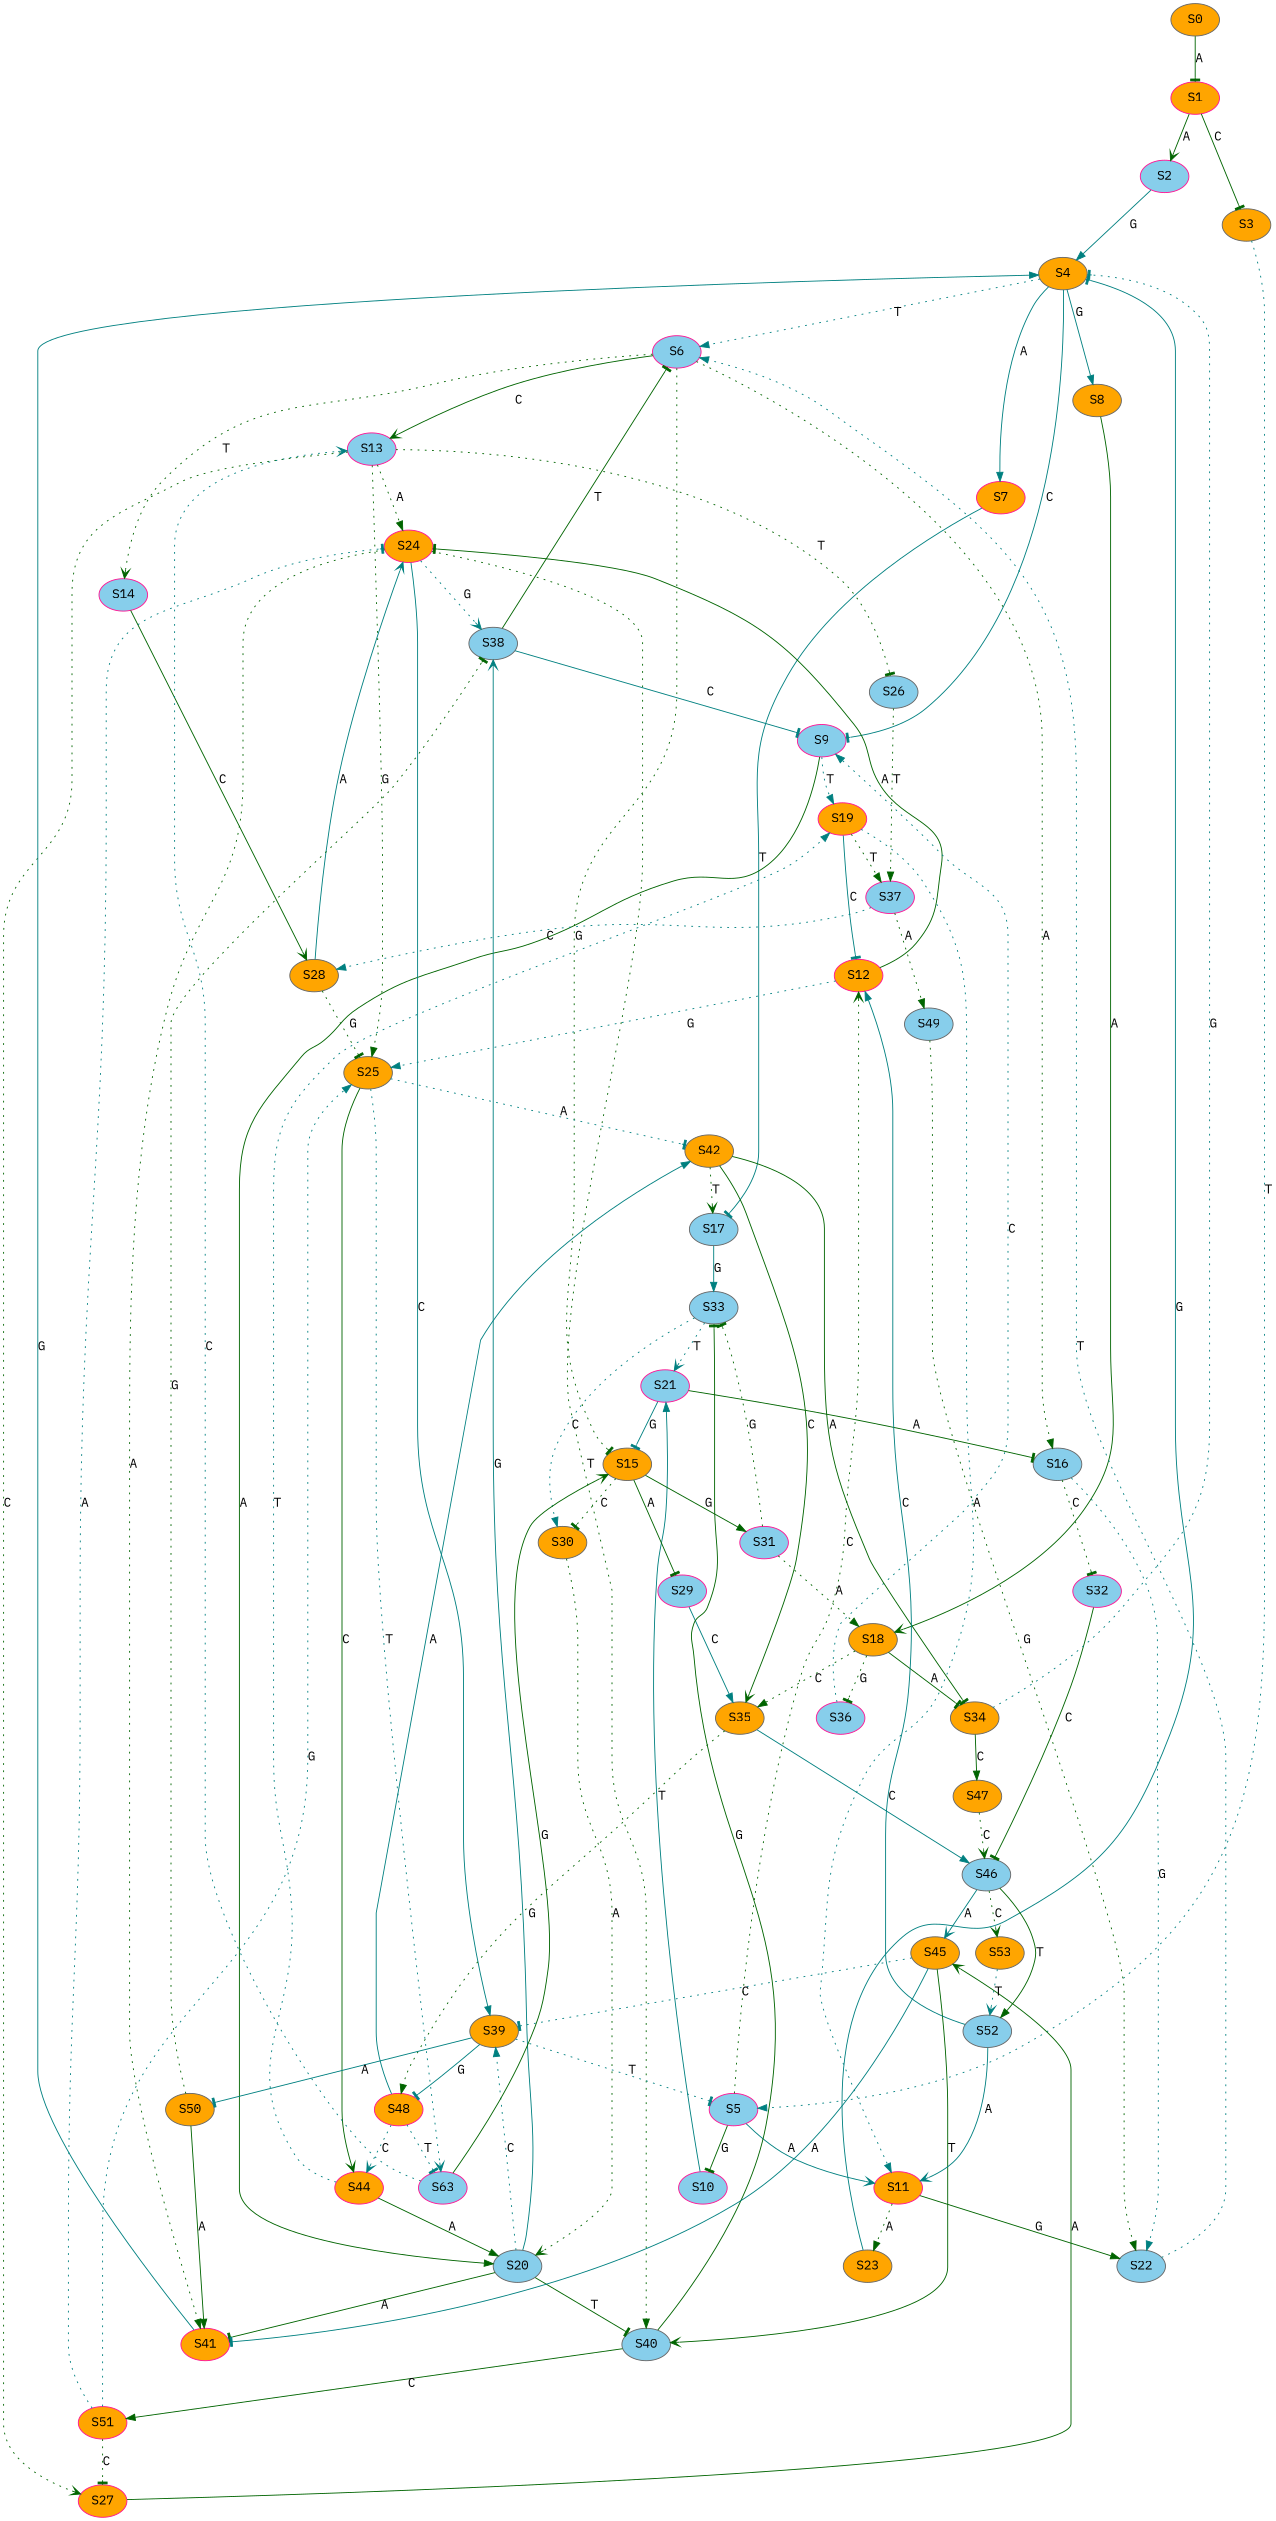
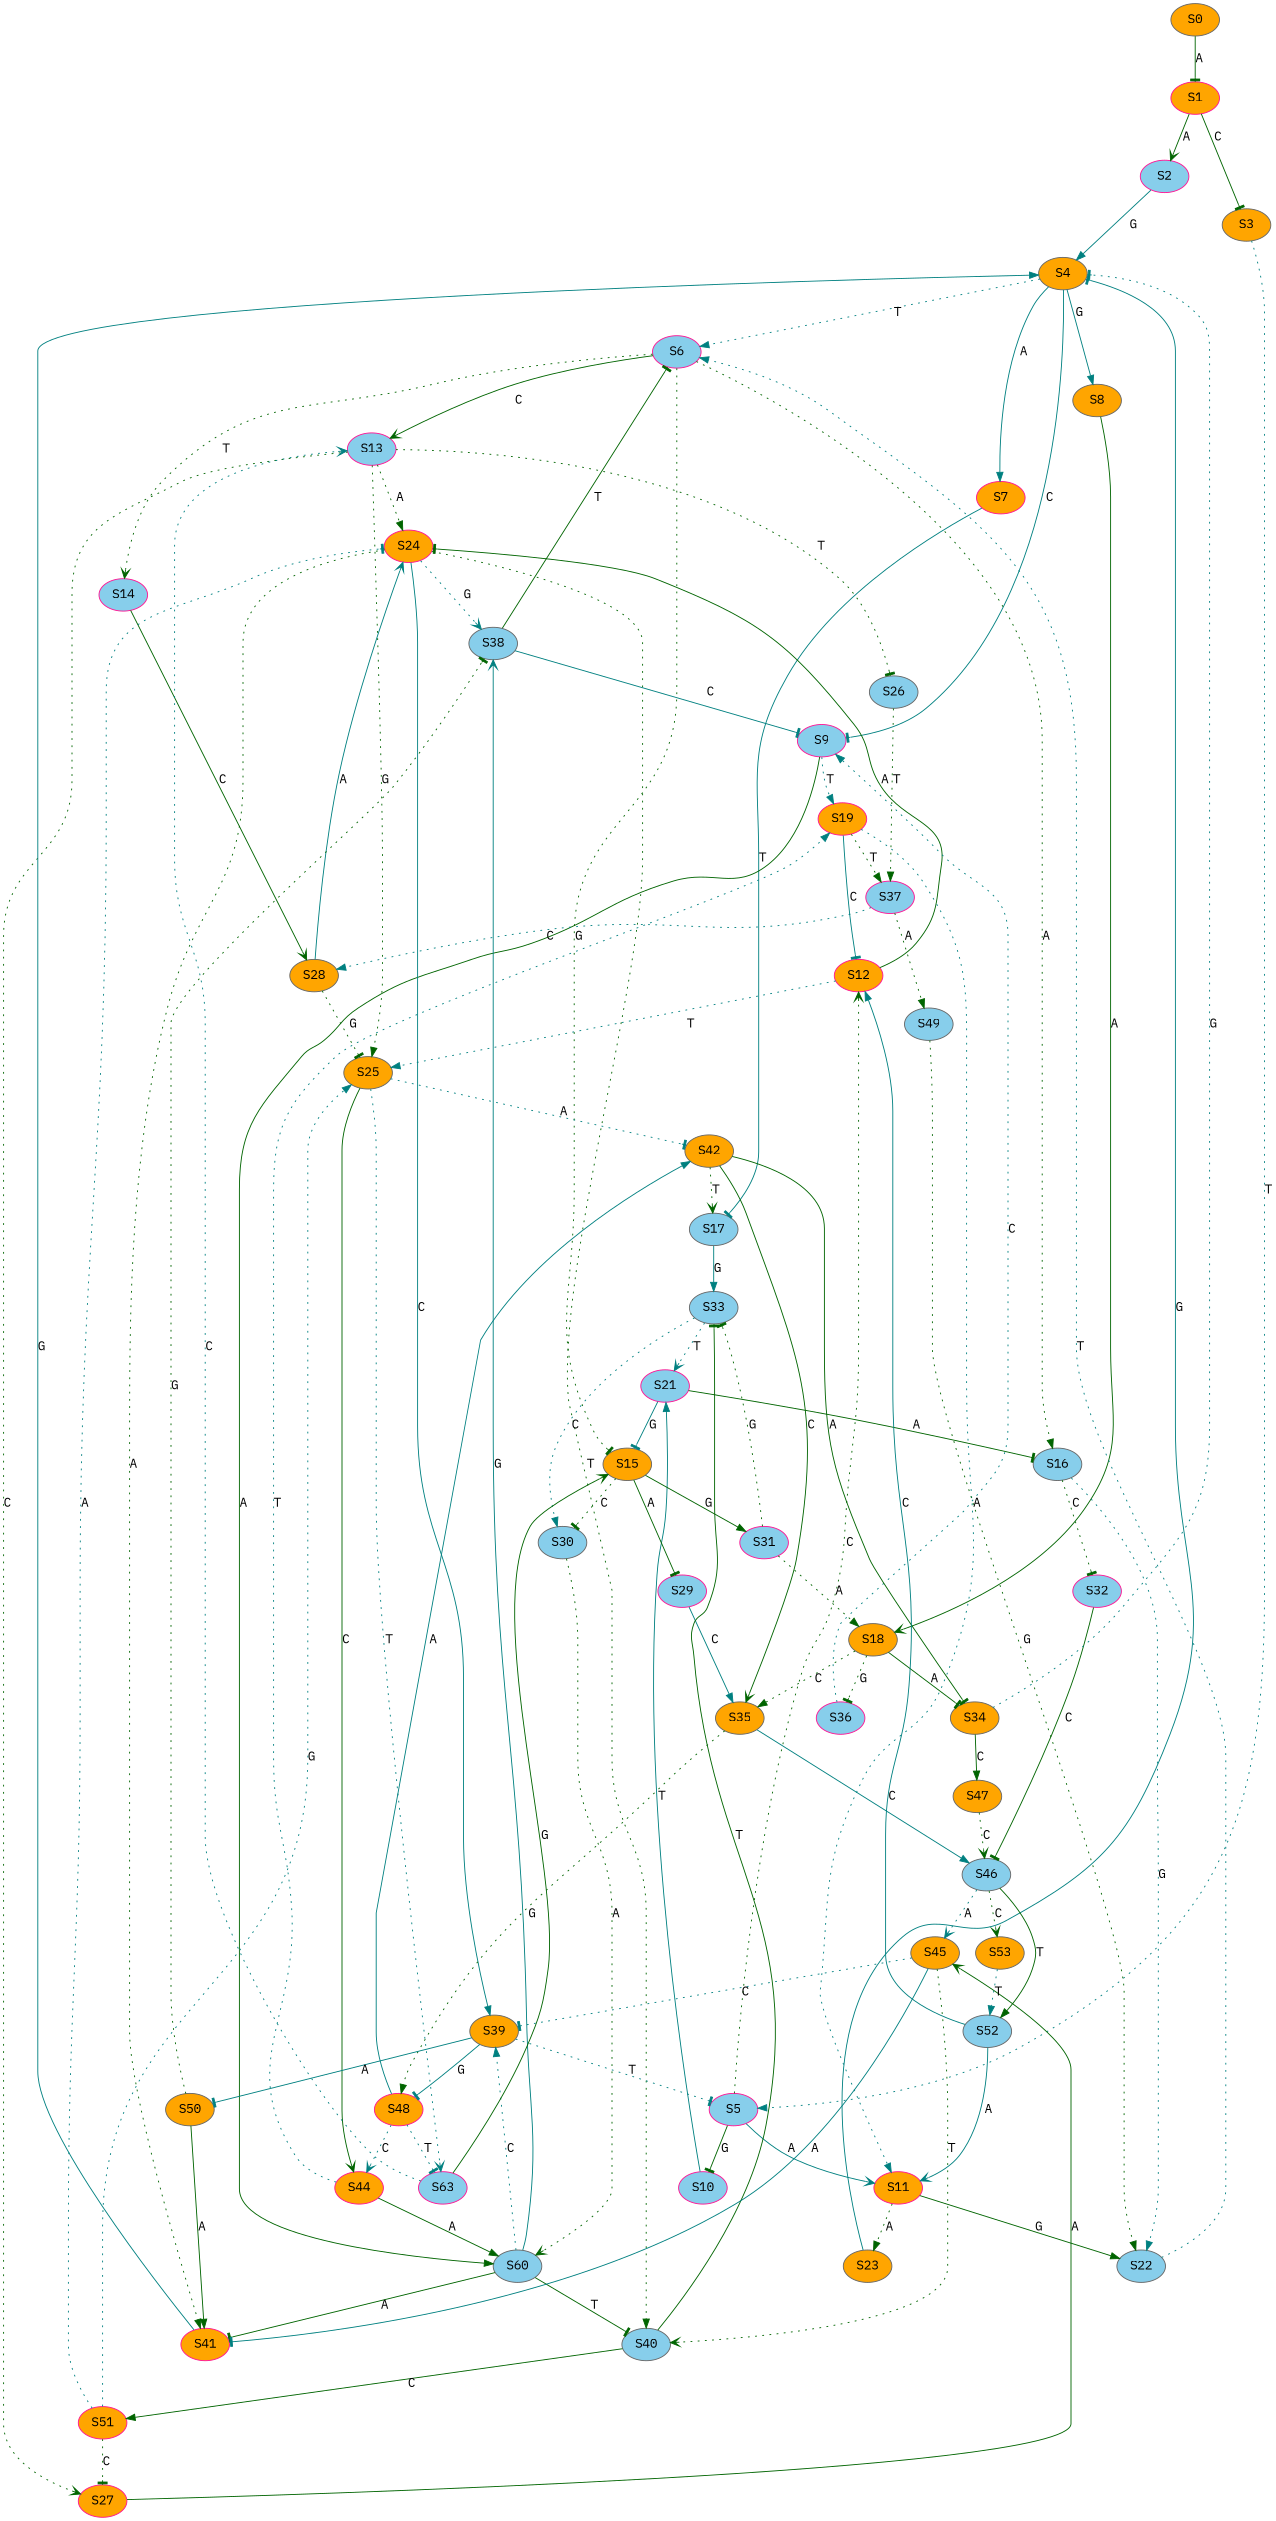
(691, 1024) -> (691, 1024)
(562, 1543) -> (562, 1543)
(739, 1836) -> (739, 1836)
(963, 1910) -> (963, 1910)
(995, 1984) -> (995, 1984)
(948, 2263) -> (948, 2263)
(518, 2266) -> (518, 2266)
